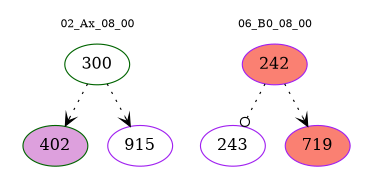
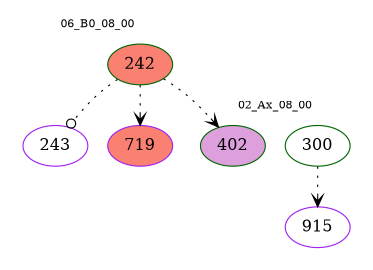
(275, 64) -> (140, 64)
(79, 100) -> (199, 106)
